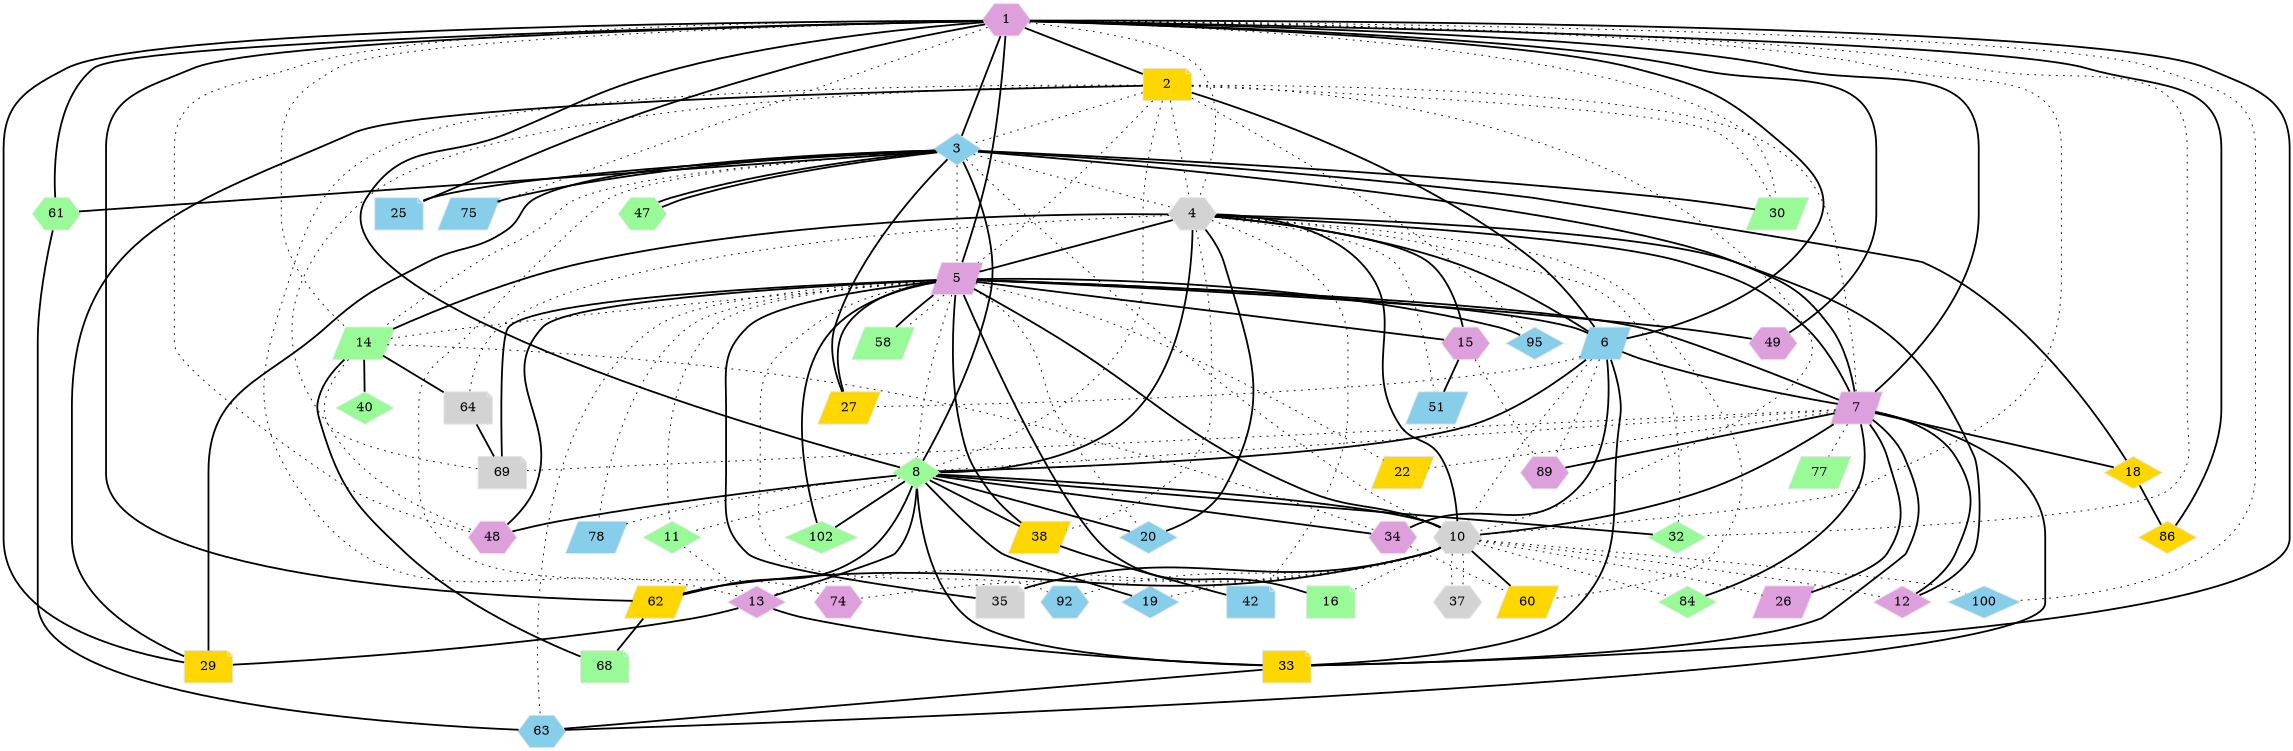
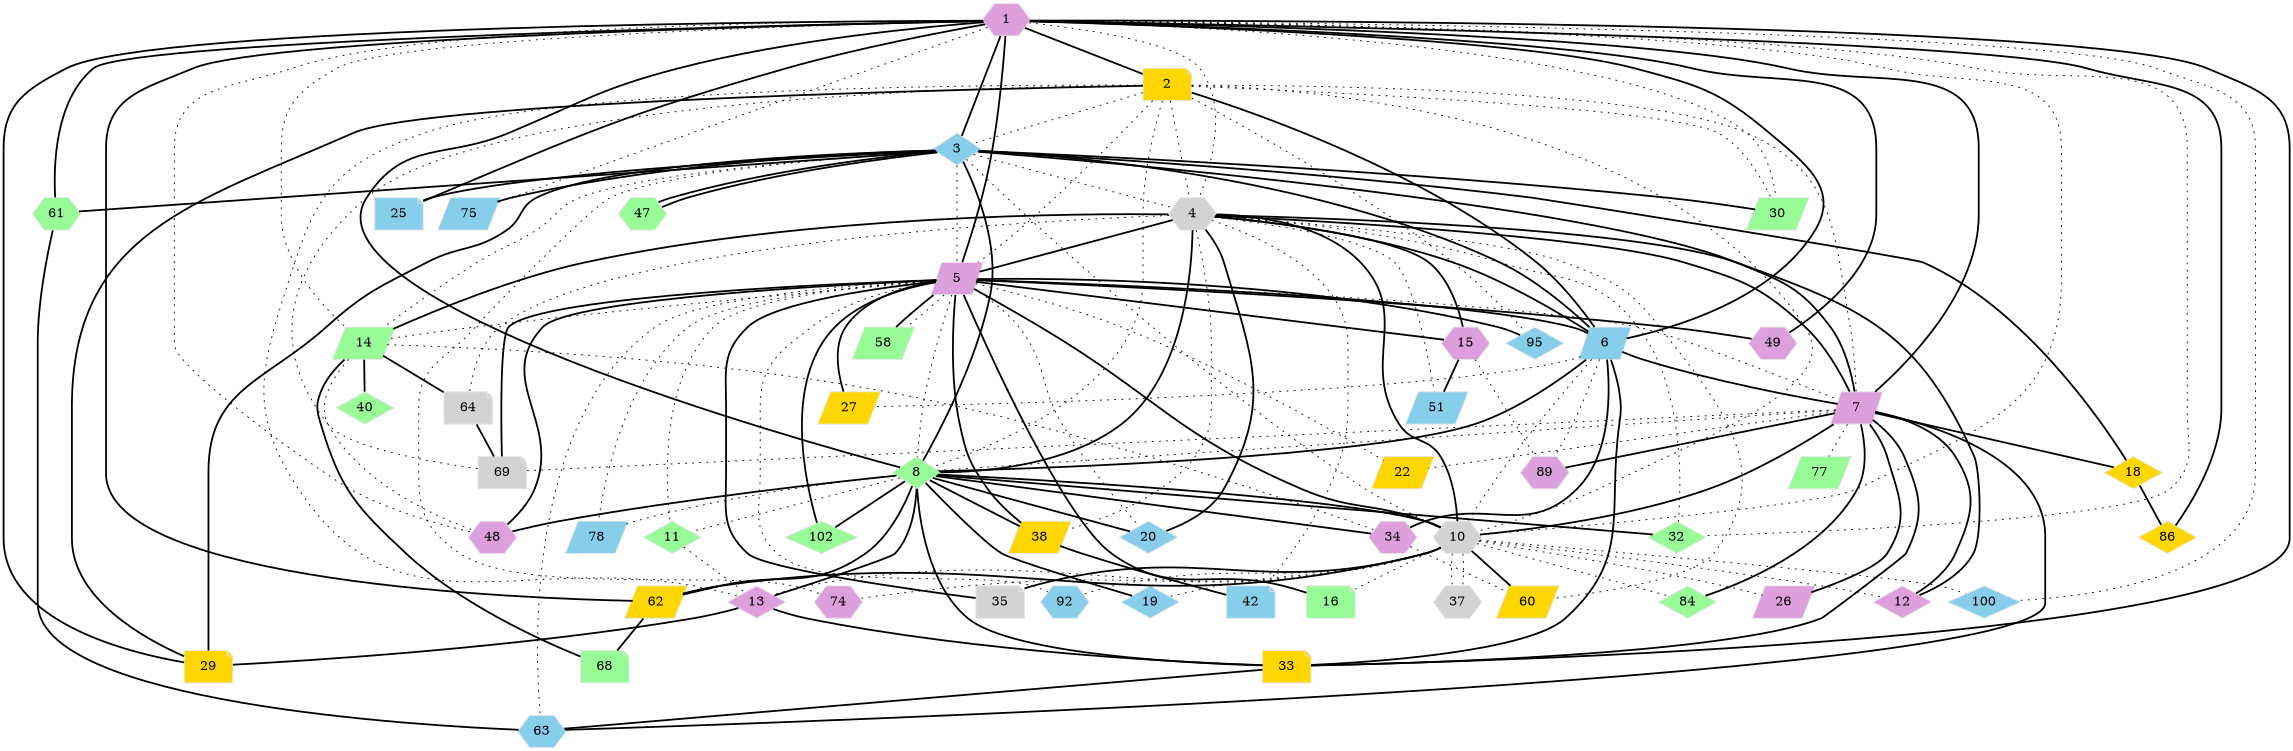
(864, 265) -> (1299, 196)
(1415, 302) -> (1415, 302)
